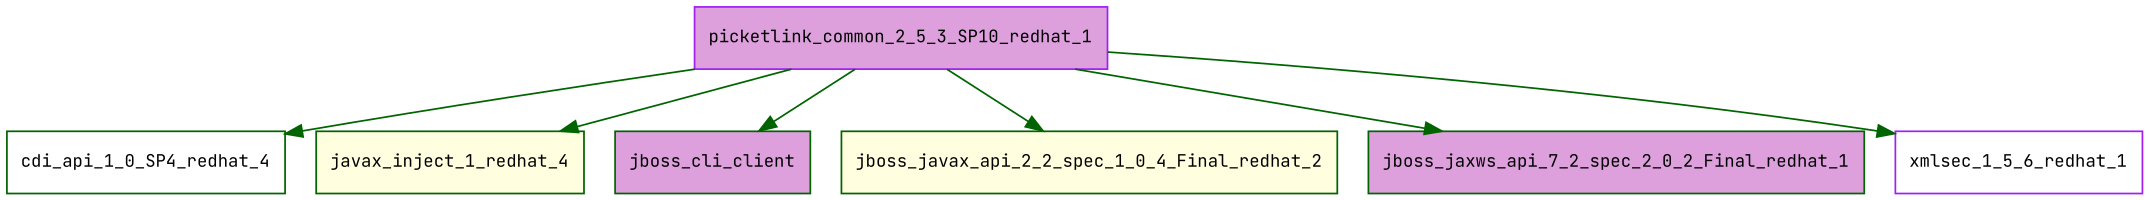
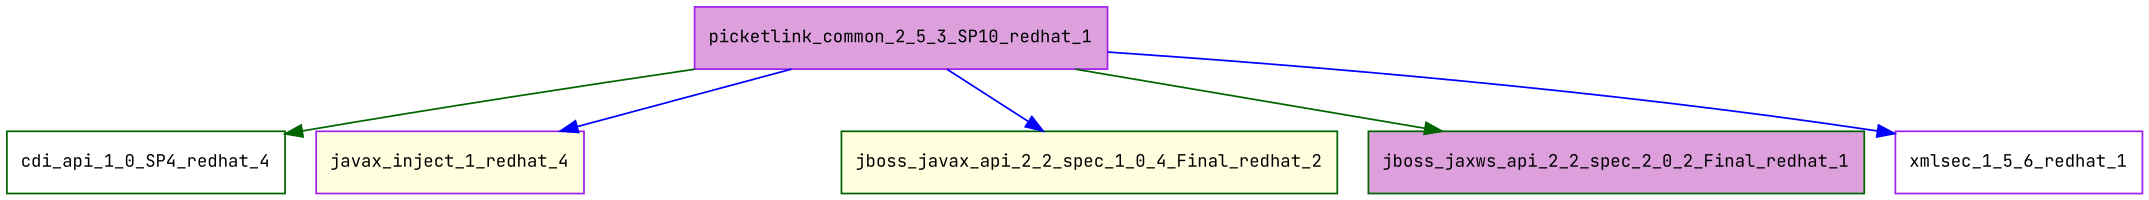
(1493, 84) -> (1493, 84)
(988, 95) -> (988, 95)
(684, 98) -> (684, 98)
(450, 162) -> (450, 162)
(713, 162) -> none
(1616, 162) -> (1616, 162)
